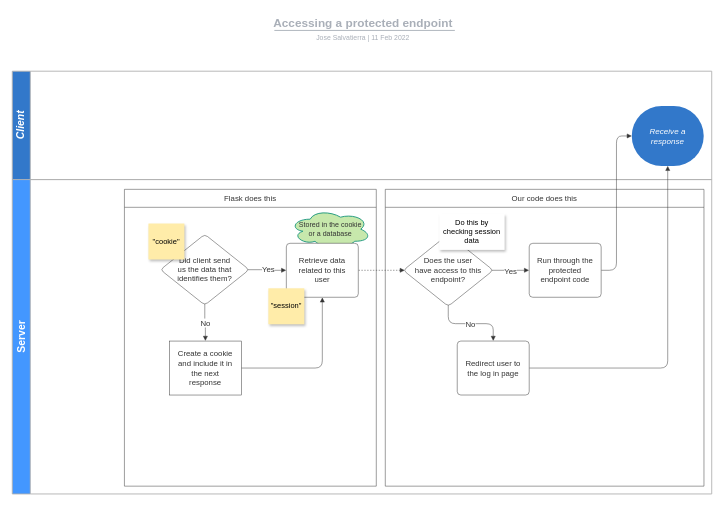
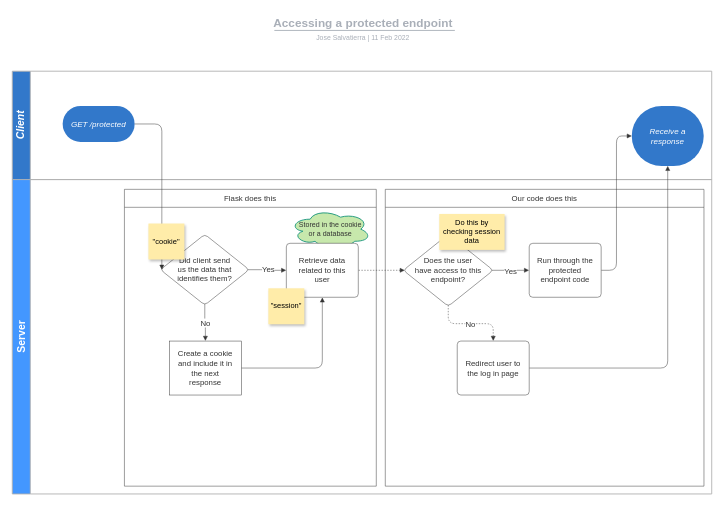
none -> (99, 124)
(472, 232) -> (472, 232)
none -> (162, 264)
(450, 321) -> (450, 321)
